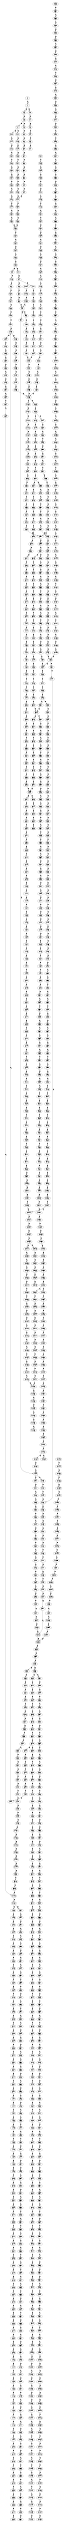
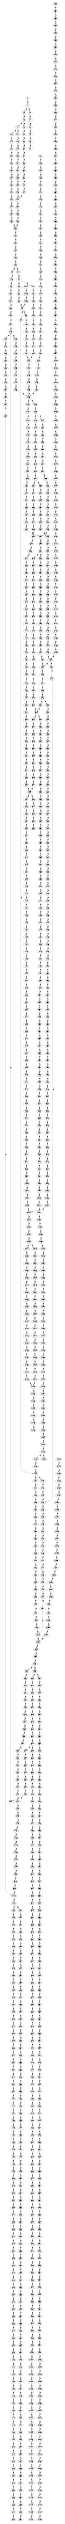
(39, 1289) -> (35, 1288)
